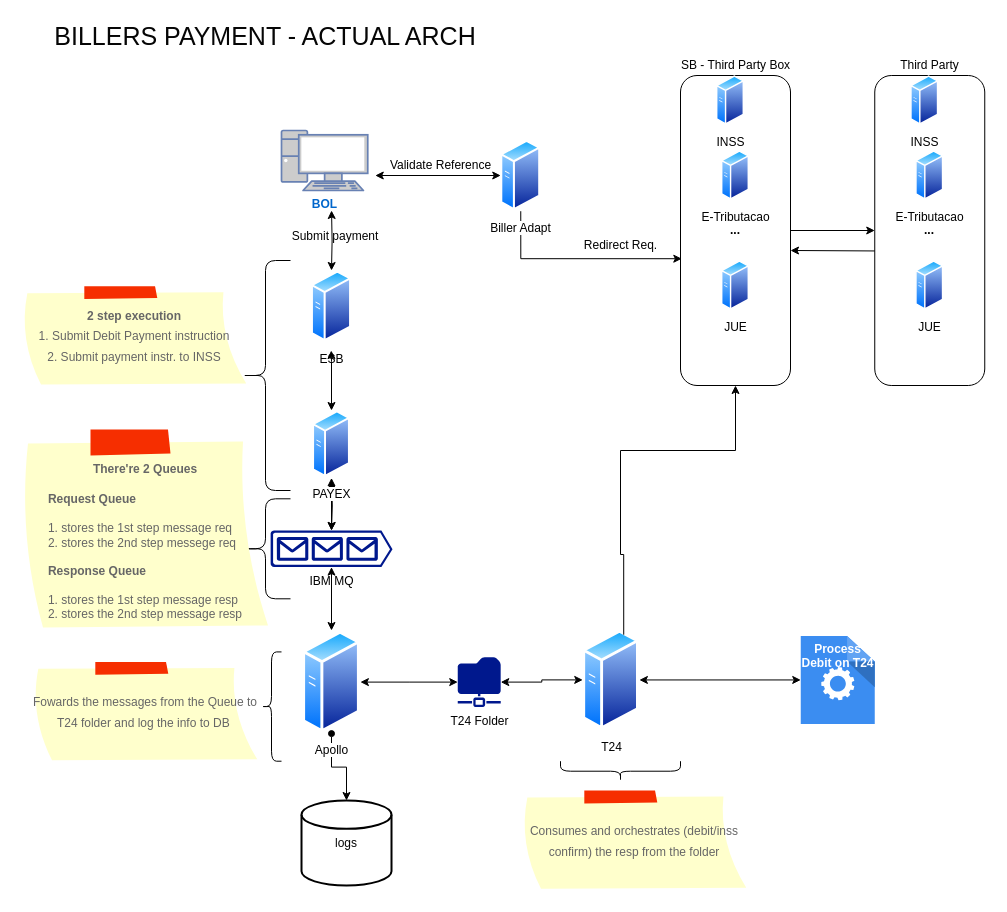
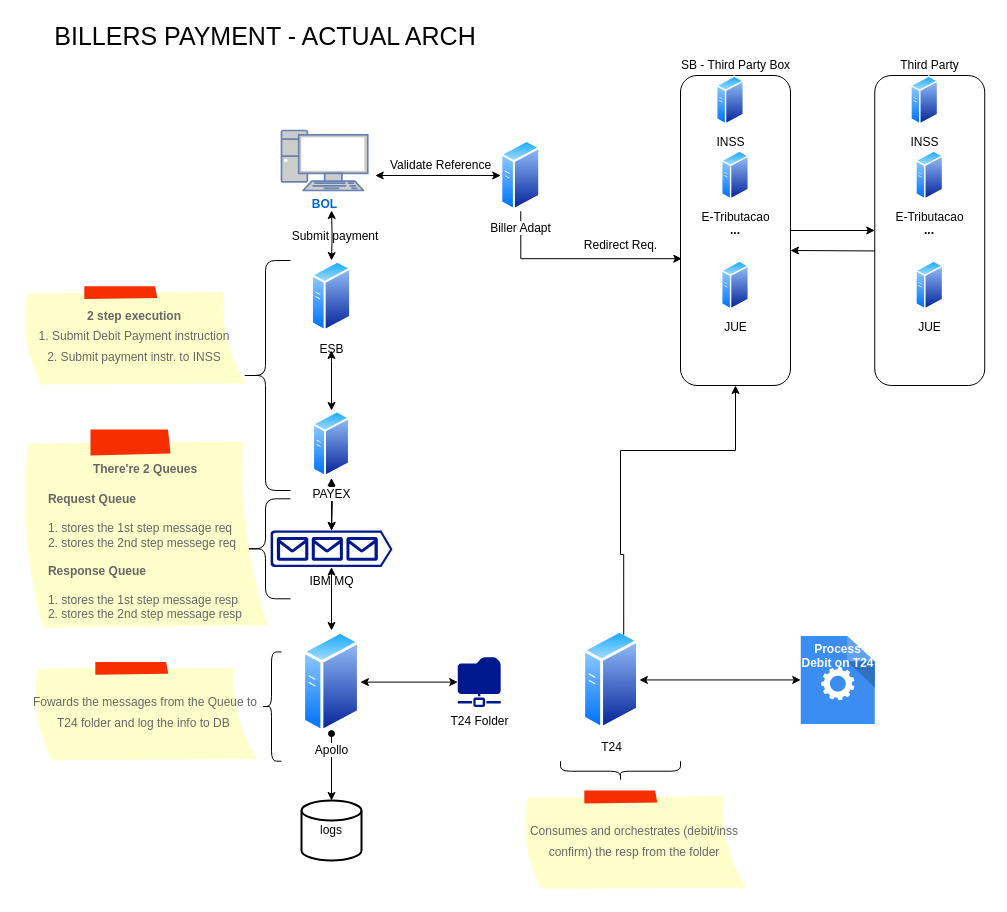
(332, 306) -> (332, 296)
(542, 681) -> none
(347, 843) -> (332, 831)
